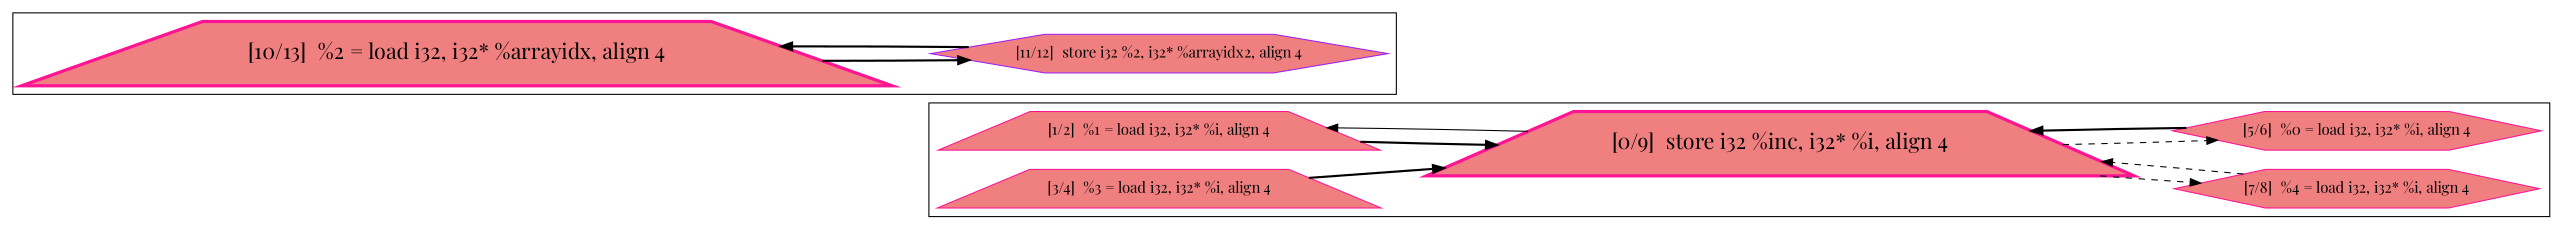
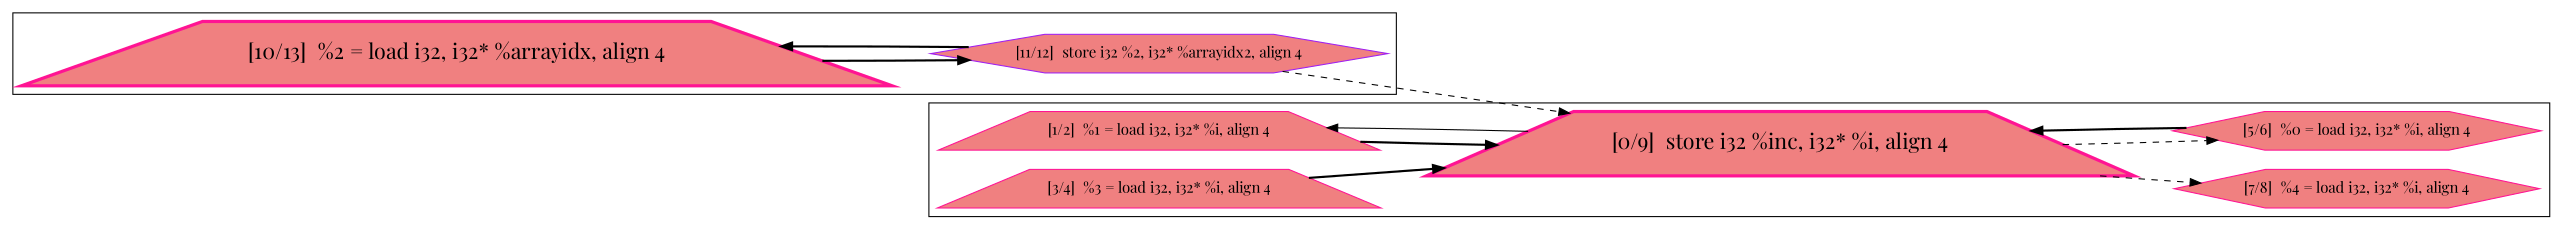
(2178, 168) -> (1421, 92)
